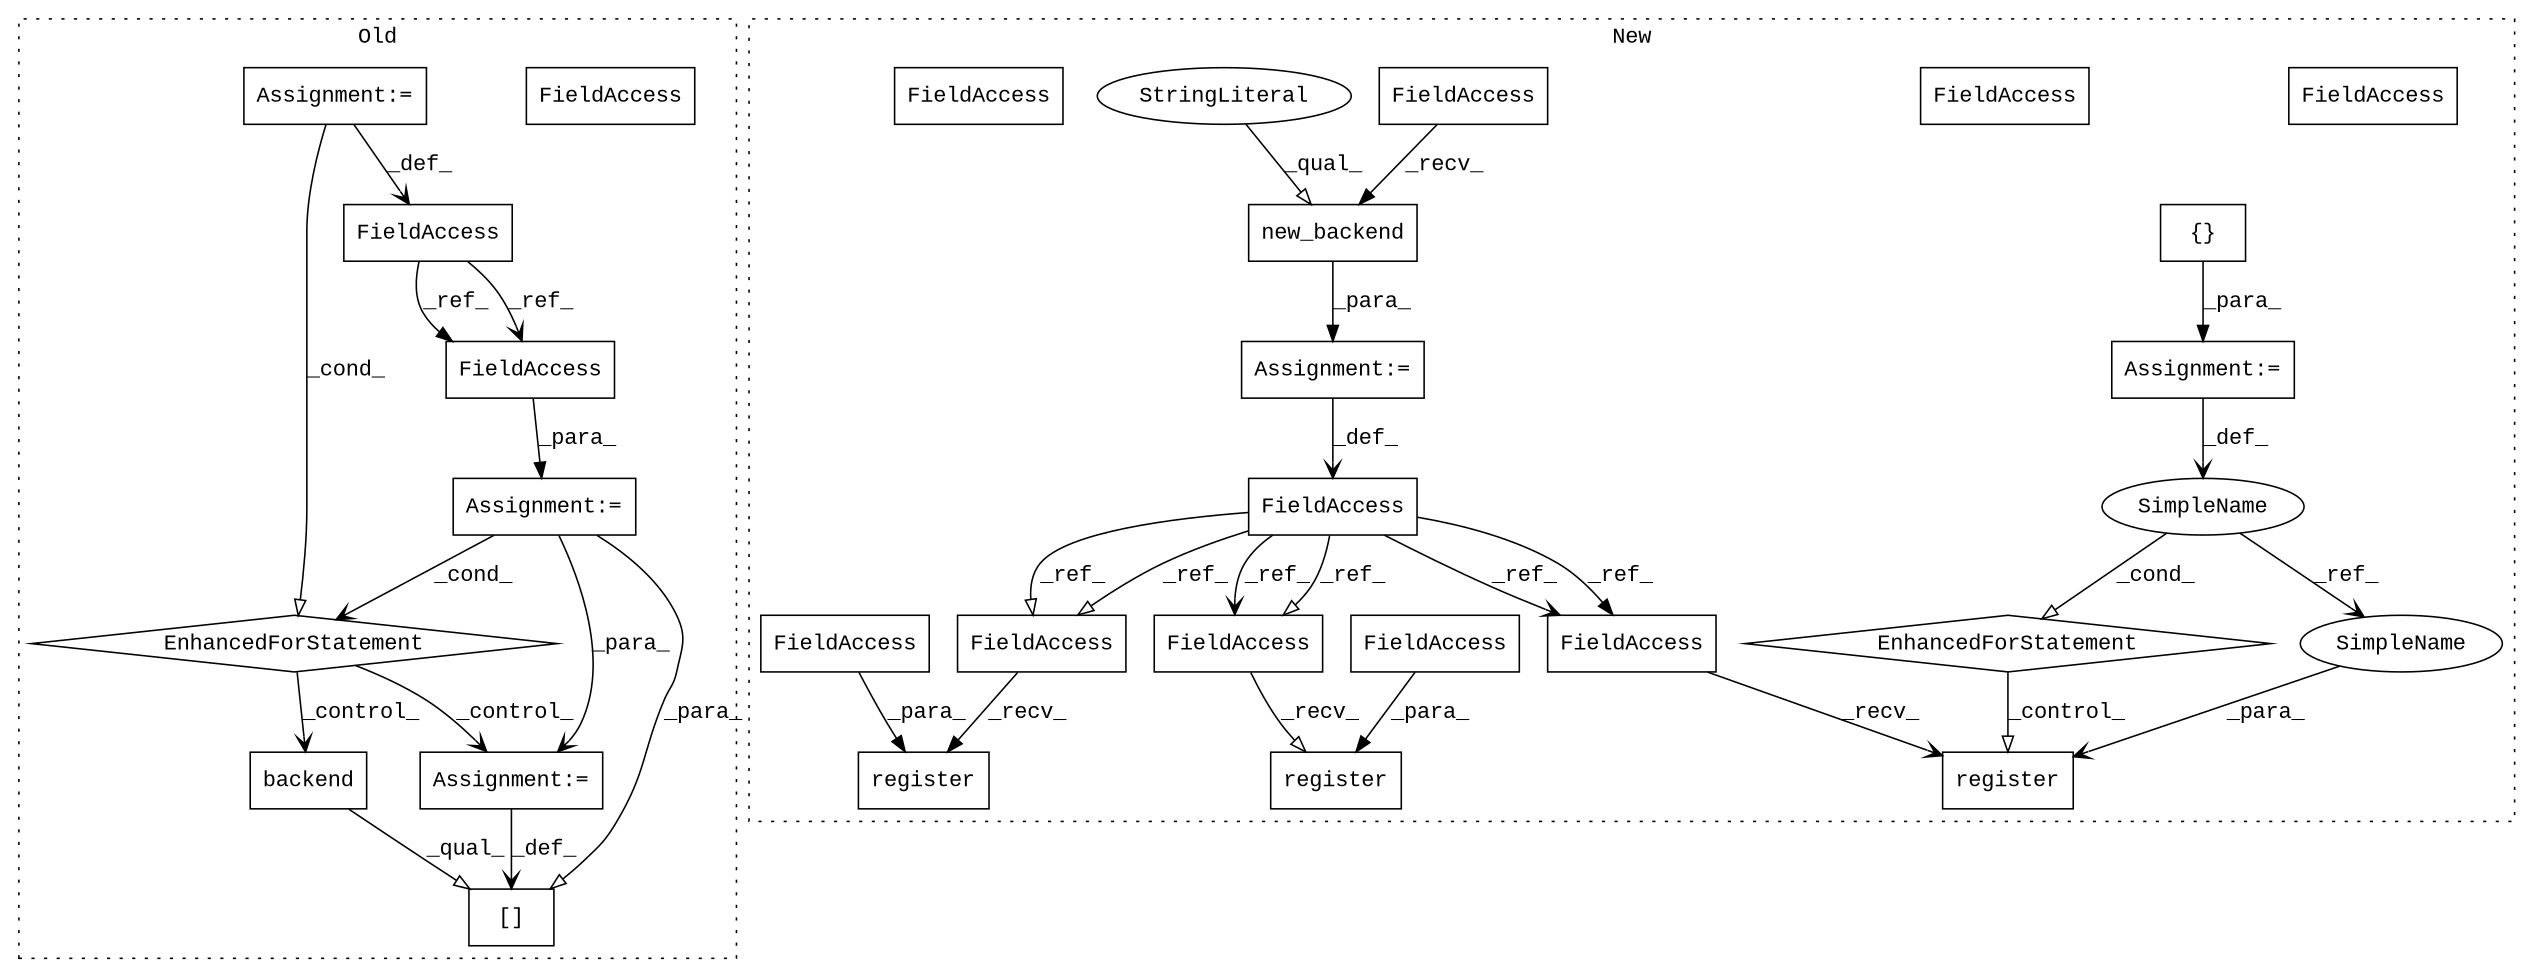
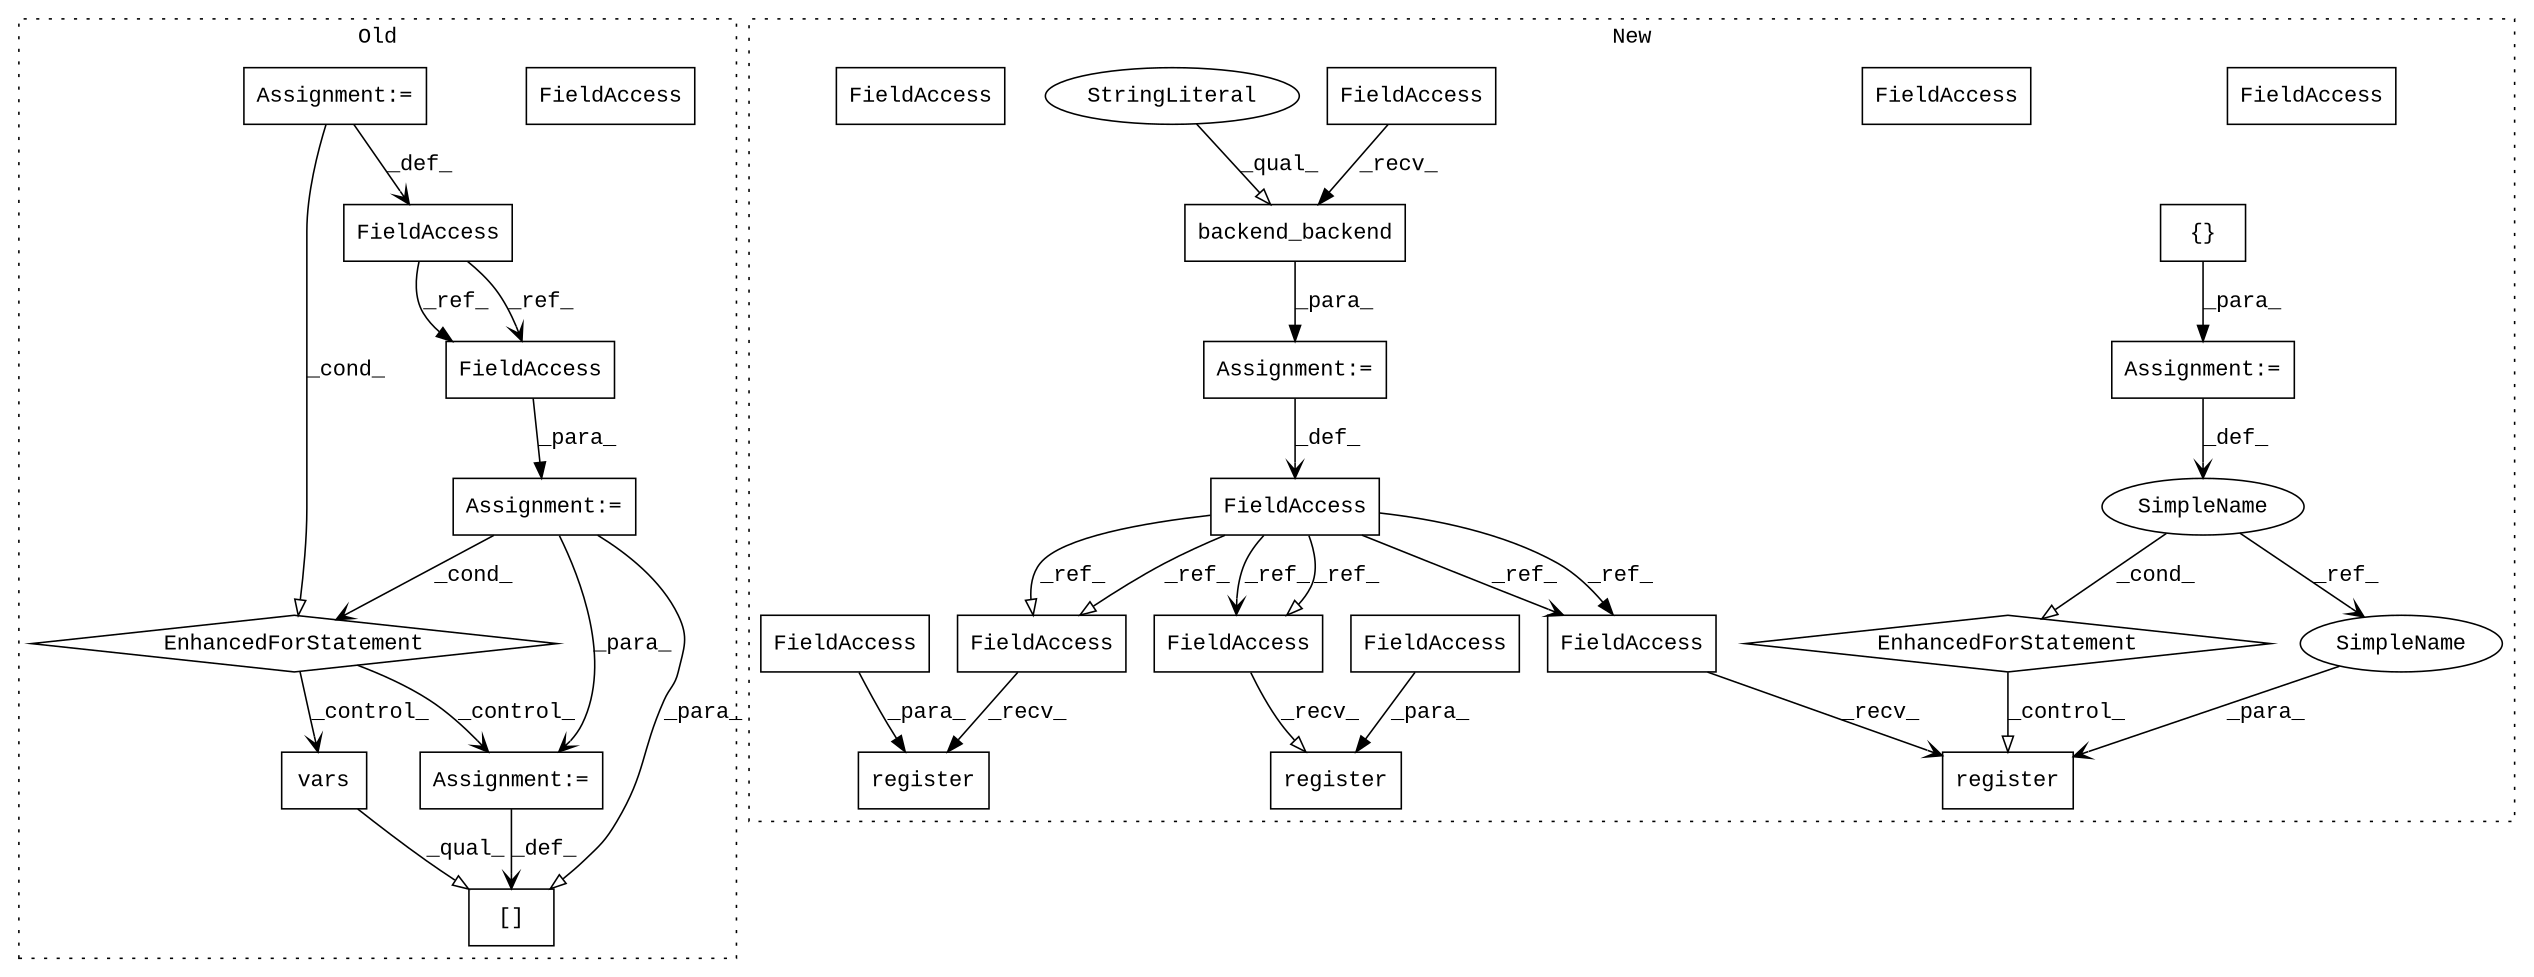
(1333, 233) -> (1295, 233)
(308, 781) -> (324, 781)
